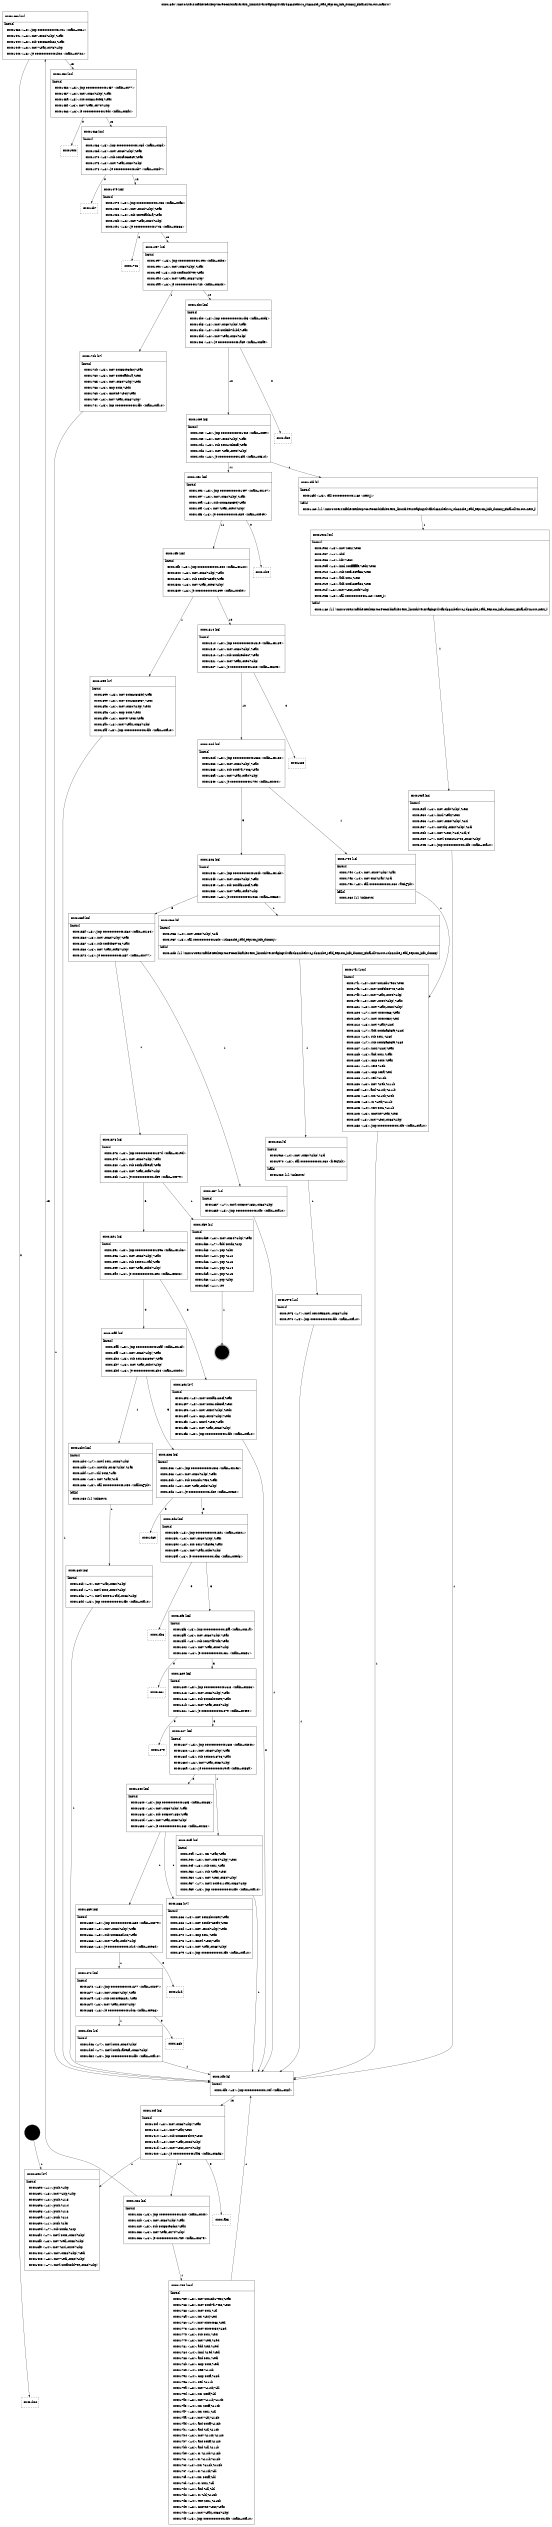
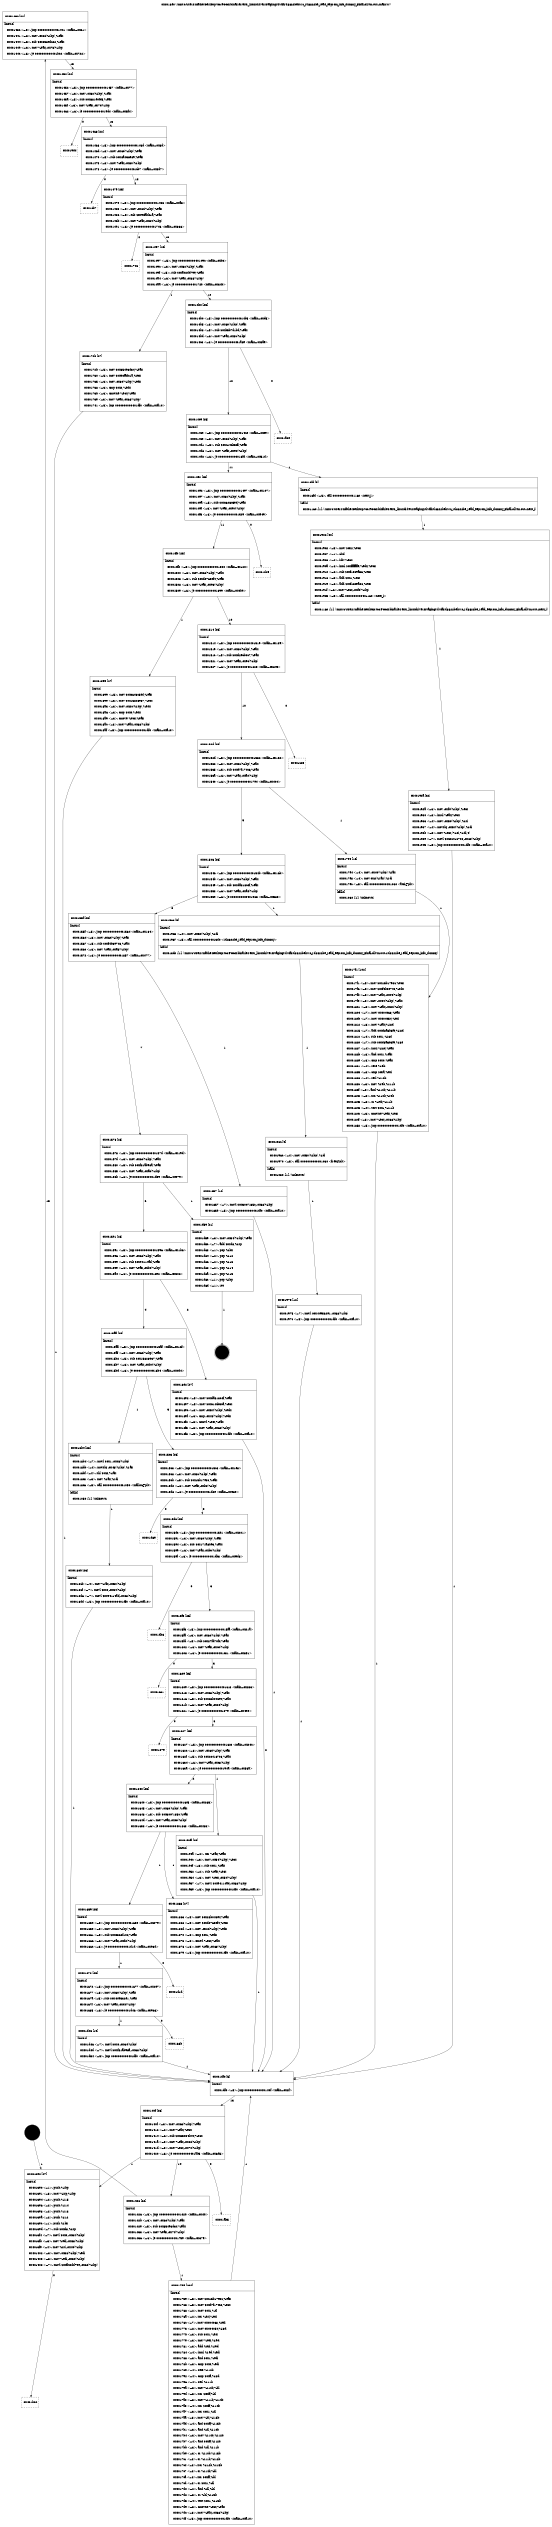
(19, 1227) -> (42, 2333)
